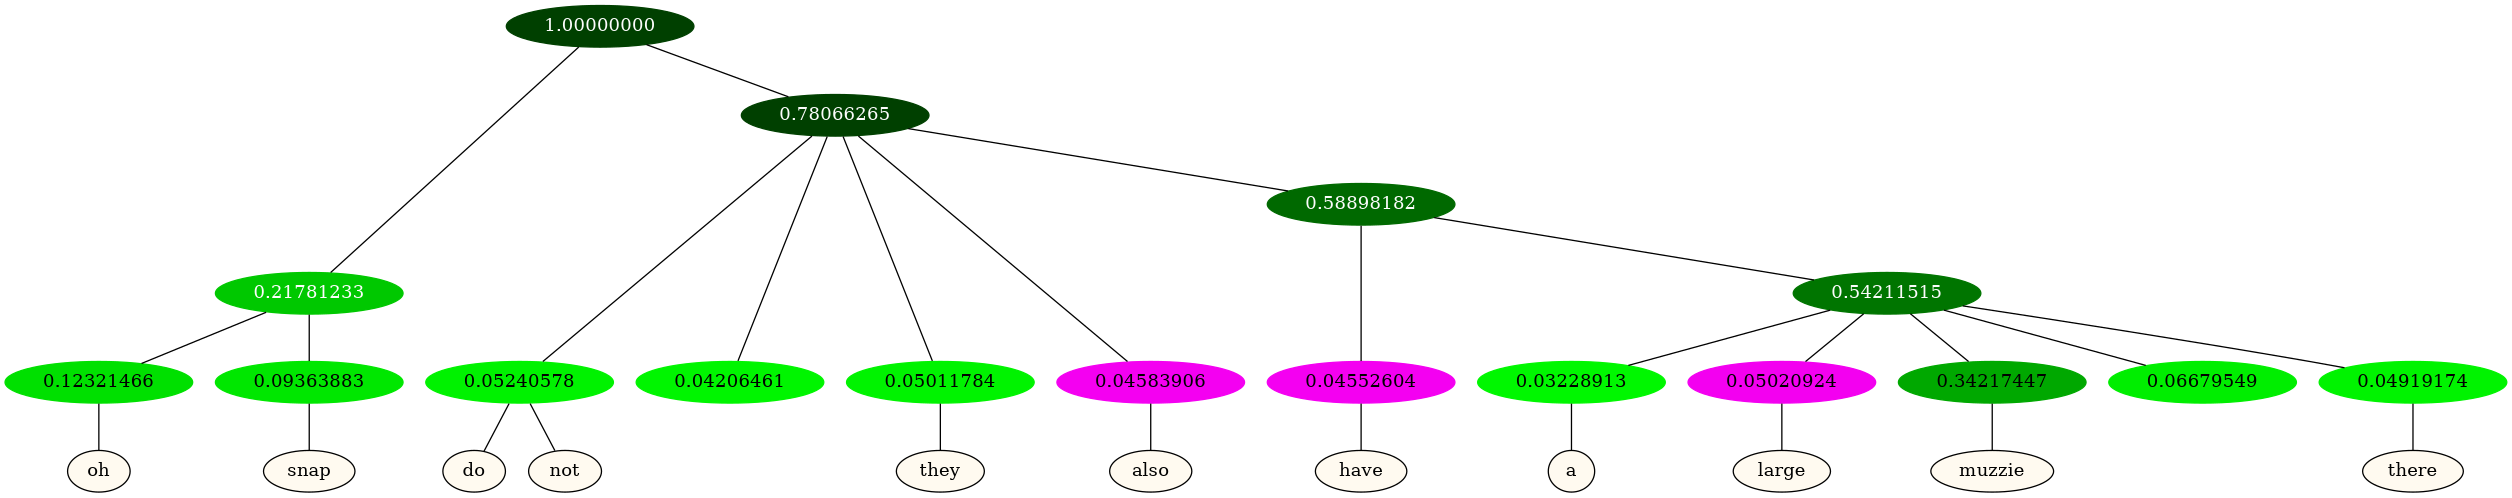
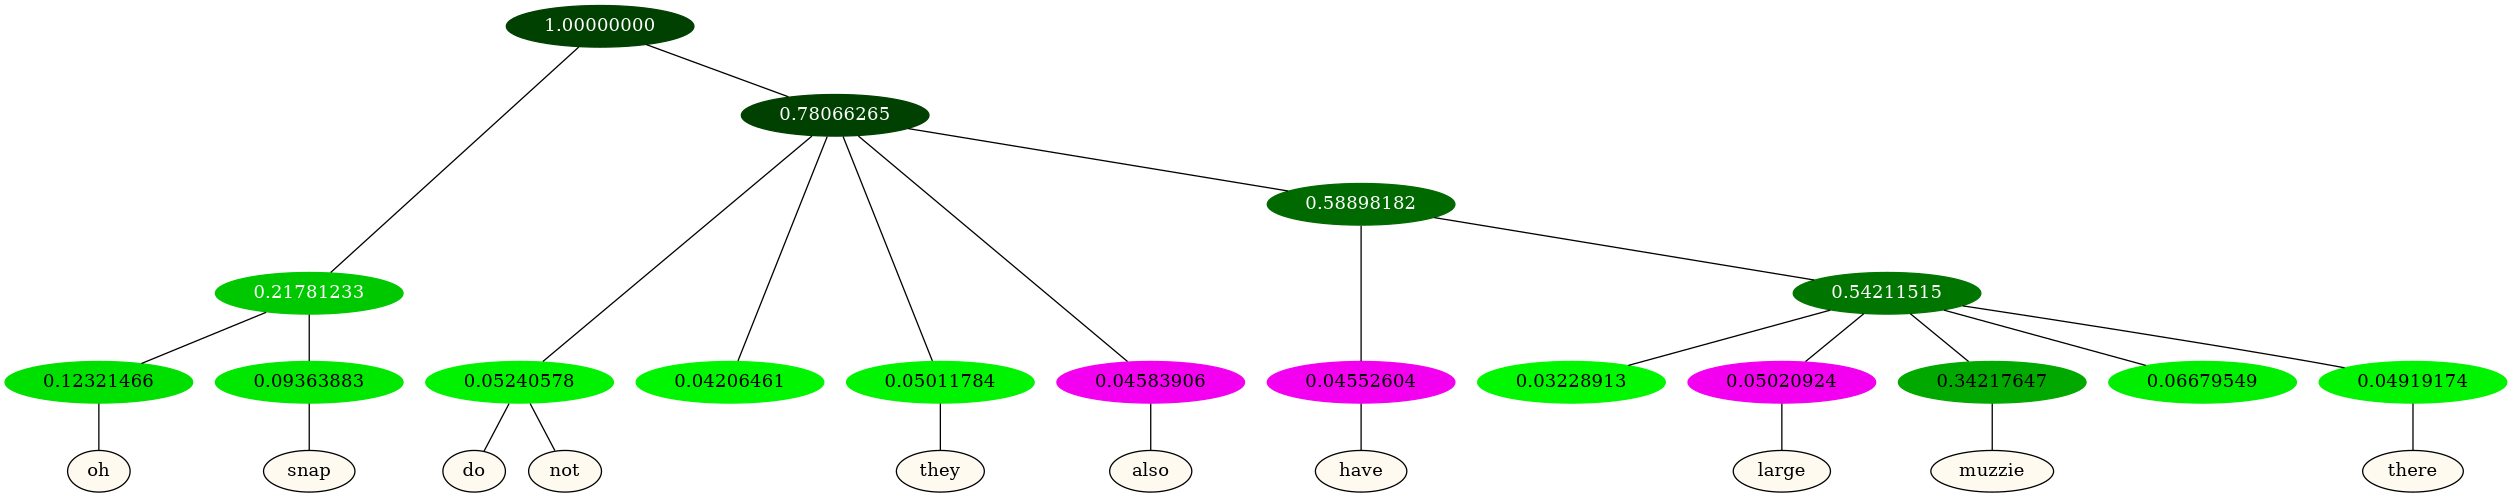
(1992, 382) -> (1992, 382)
(1571, 471) -> none
